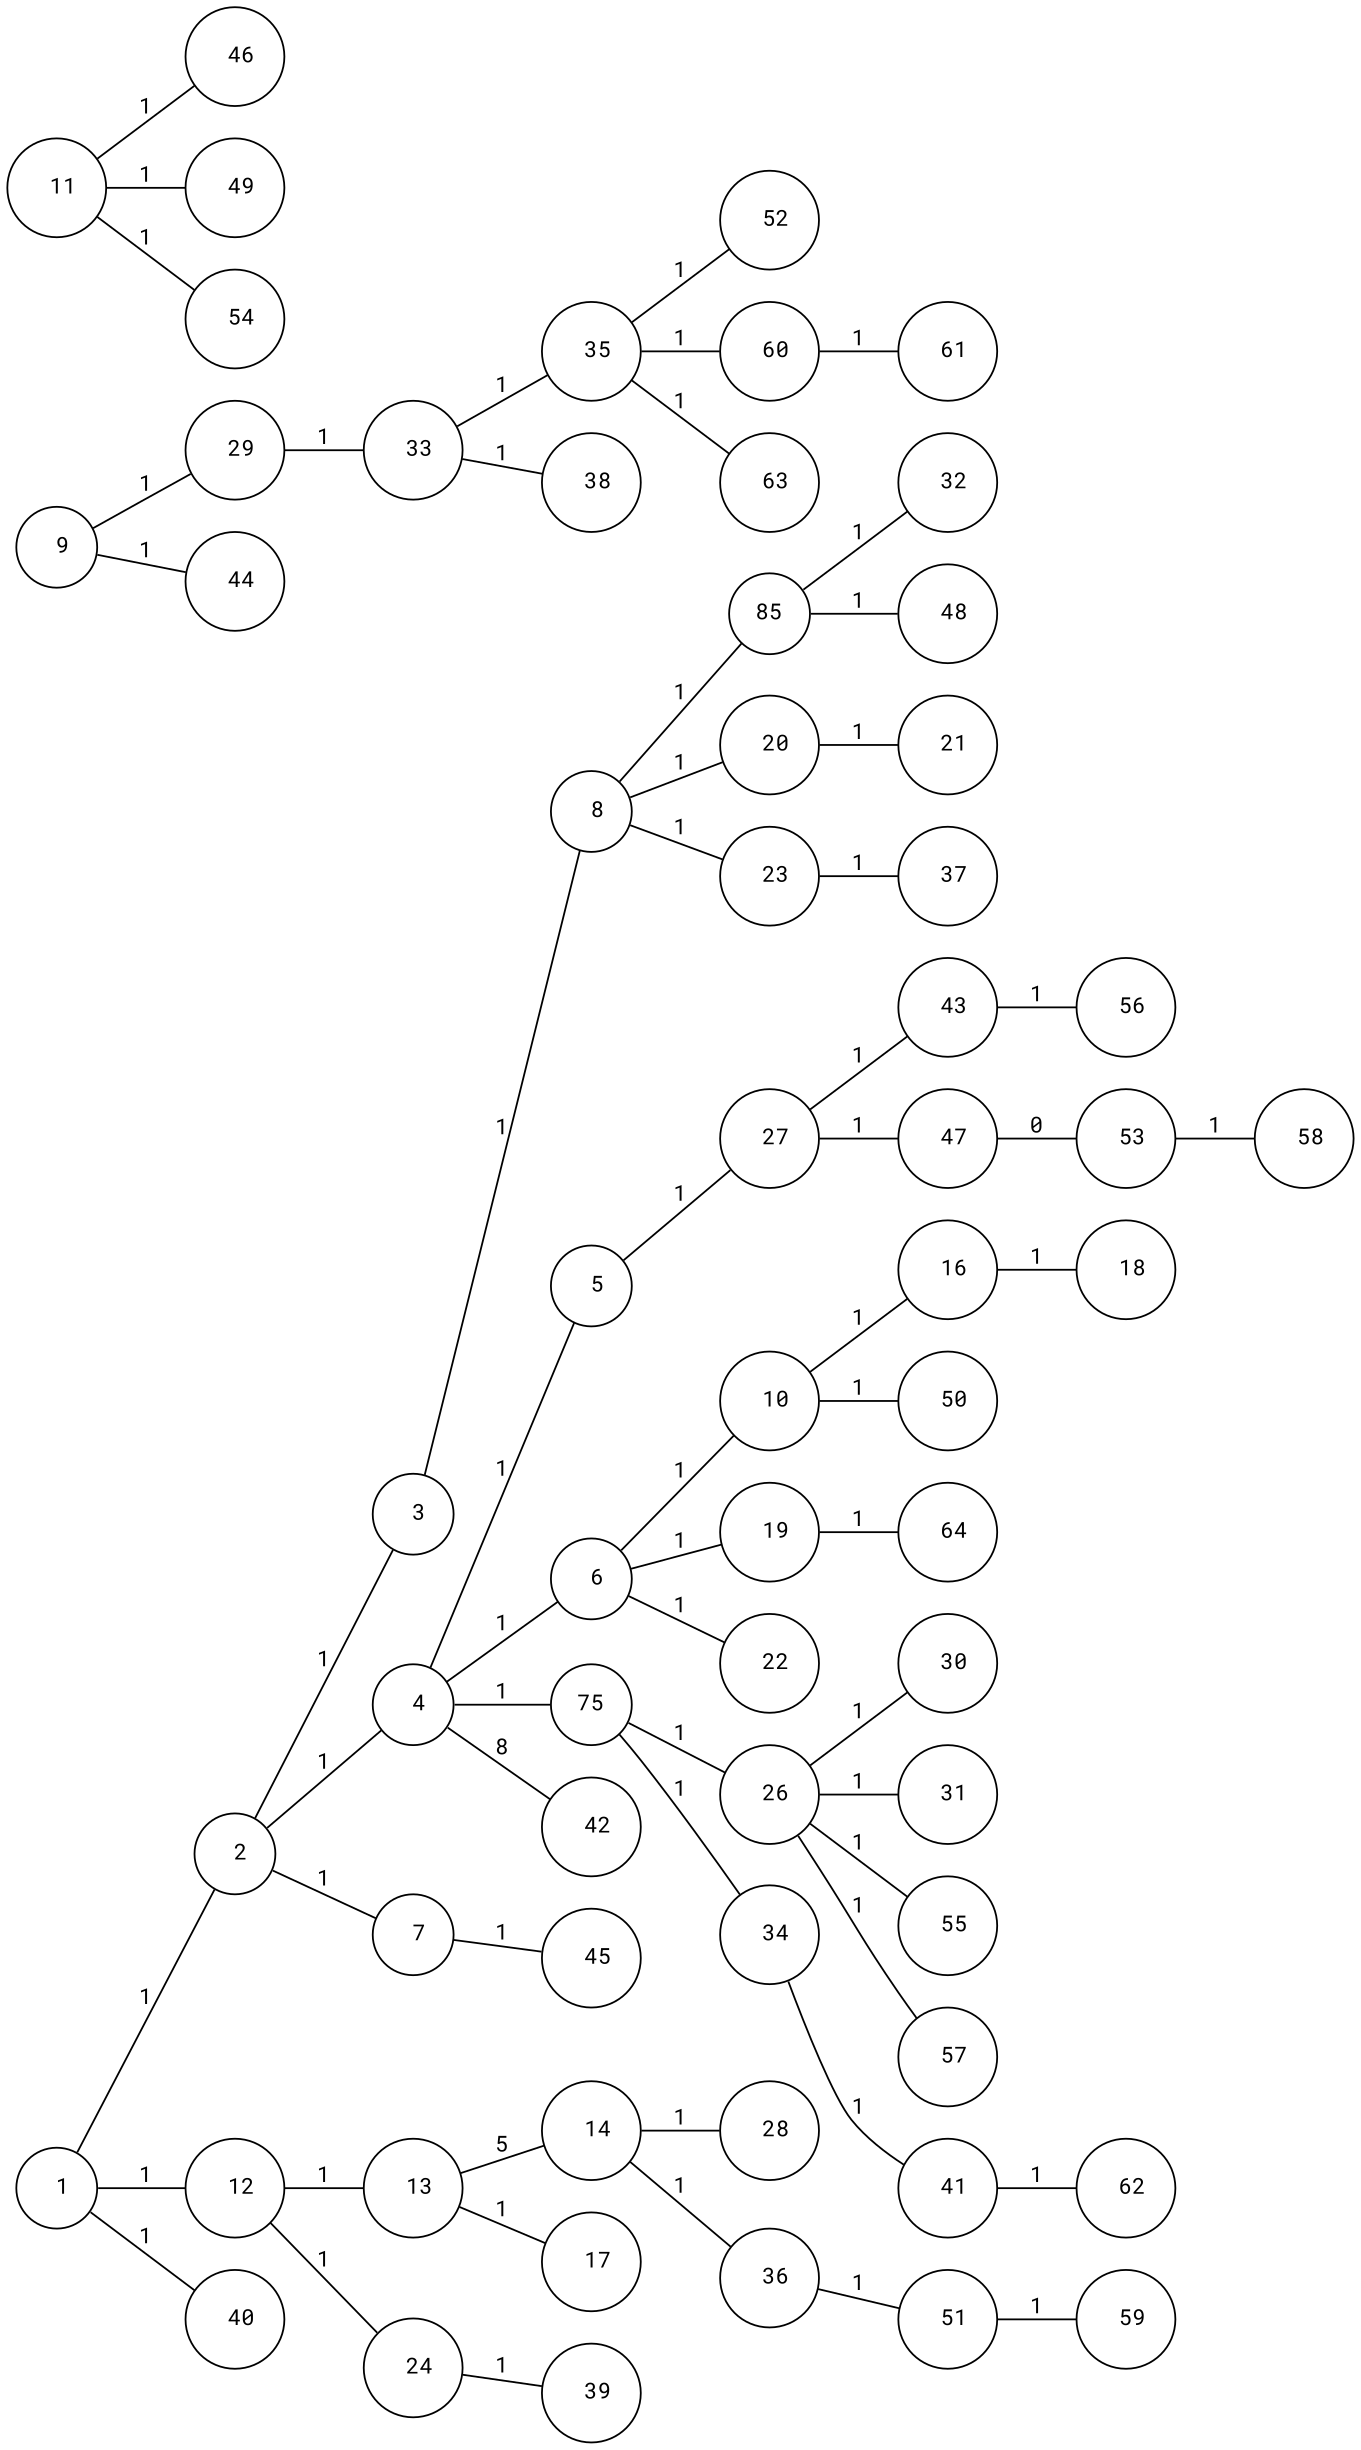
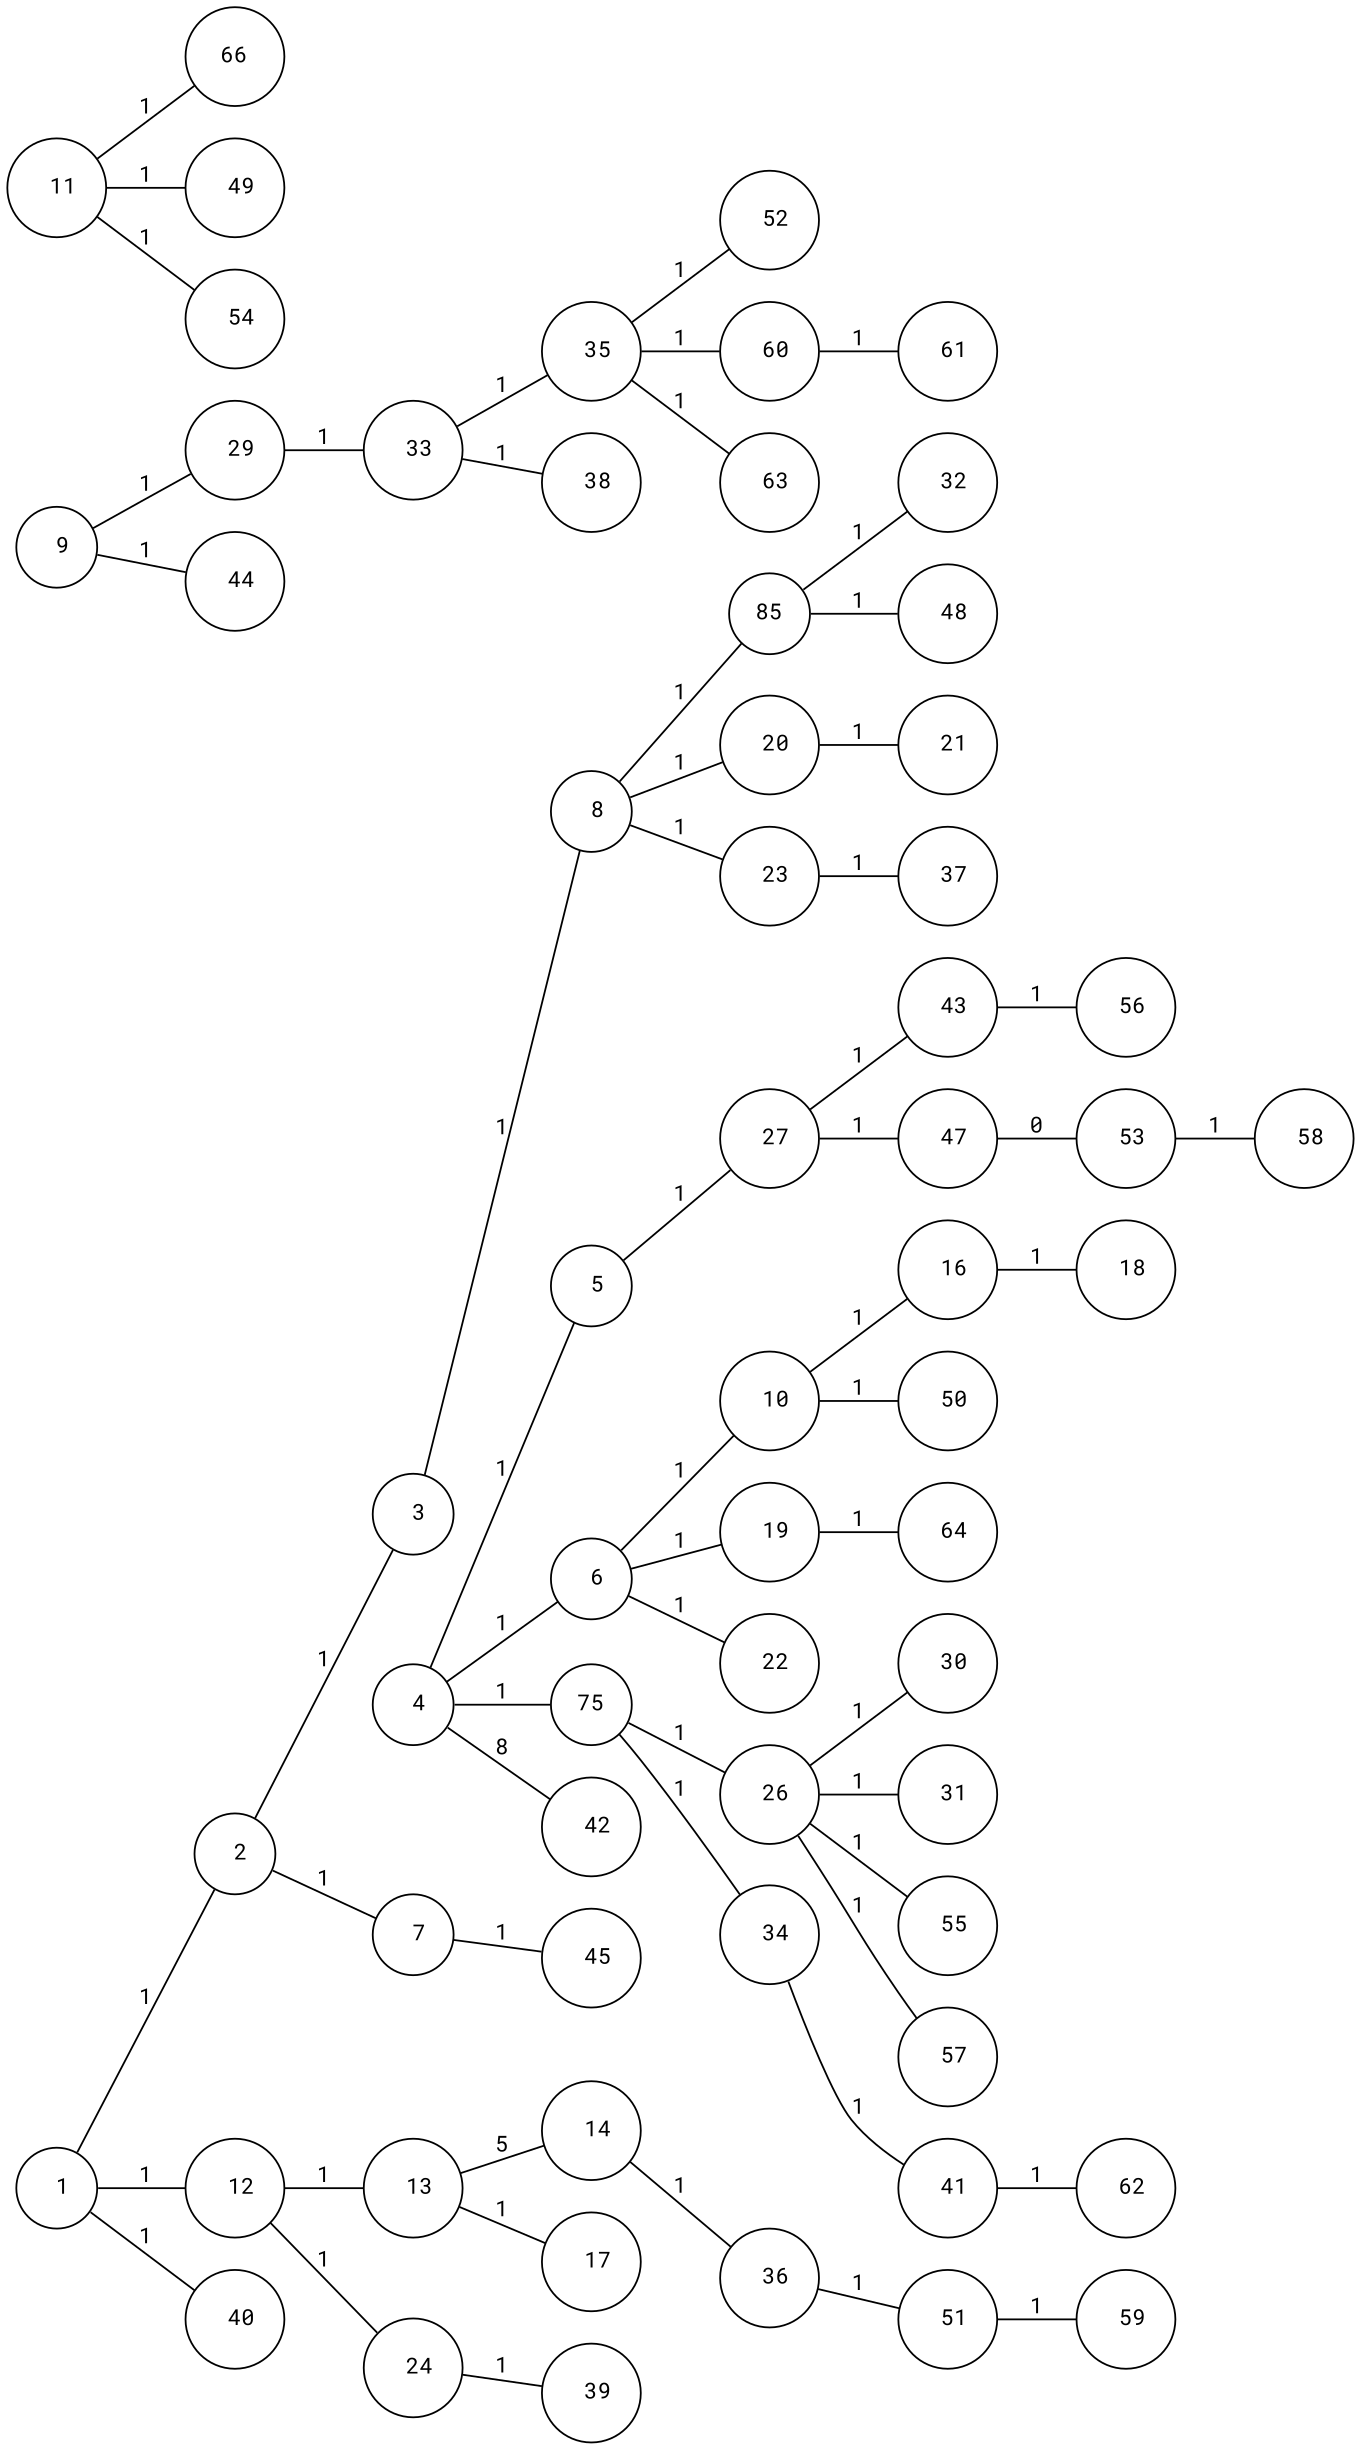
(235, 57) -> (235, 57)
(324, 1779) -> none
(770, 2131) -> none
